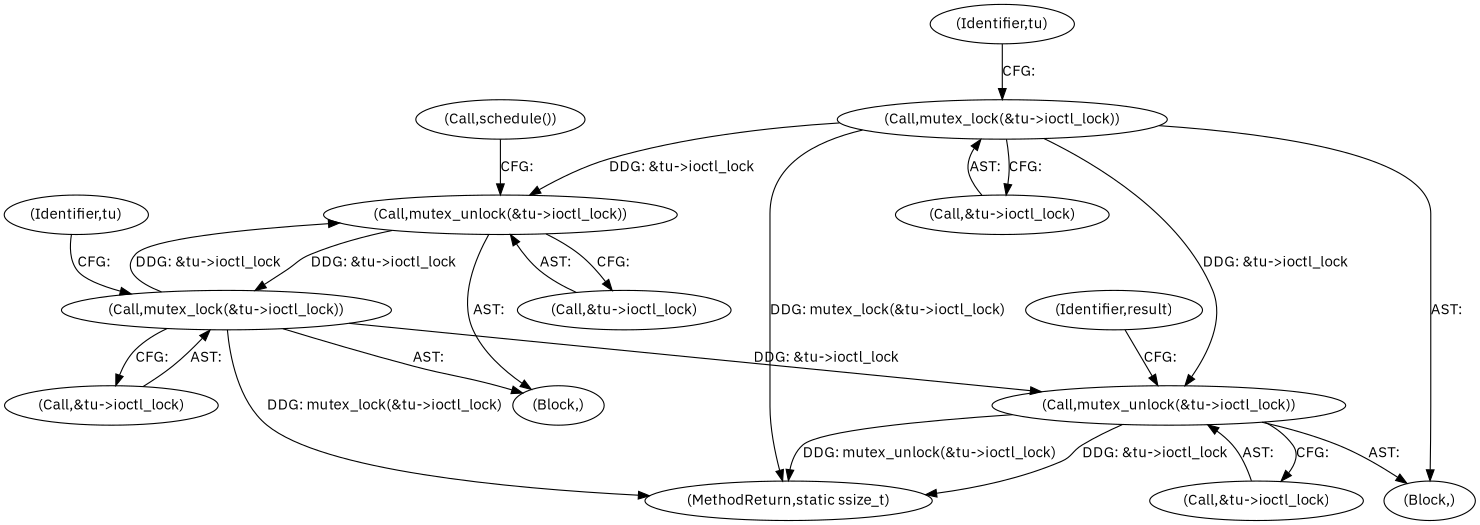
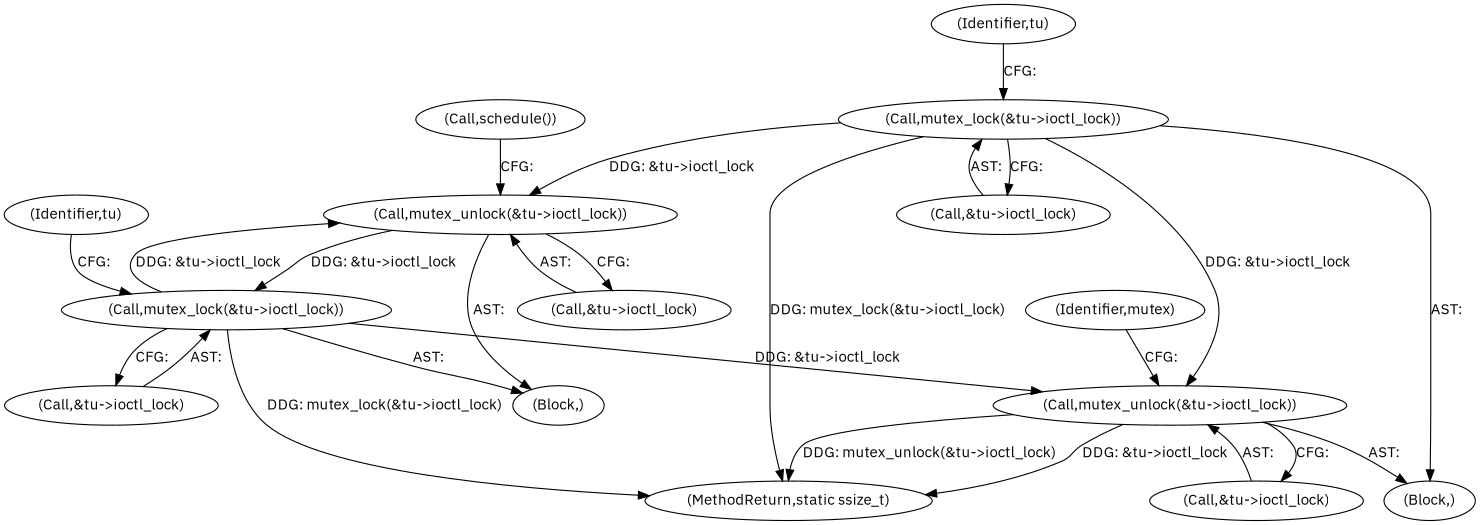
(1114, 310) -> (1115, 310)
